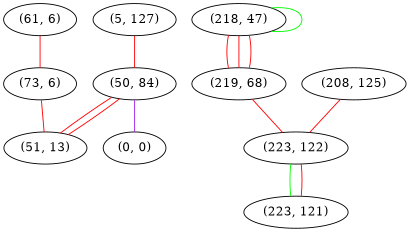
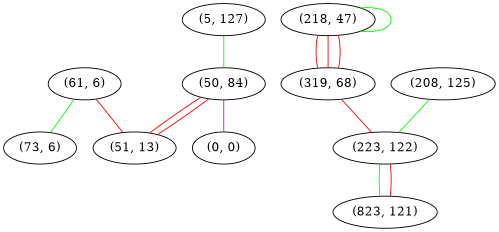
(40, 52) -> (62, 116)
(135, 52) -> (224, 52)
(239, 84) -> (328, 84)
(43, 116) -> (109, 116)
(325, 116) -> (414, 116)
(296, 212) -> (385, 212)
